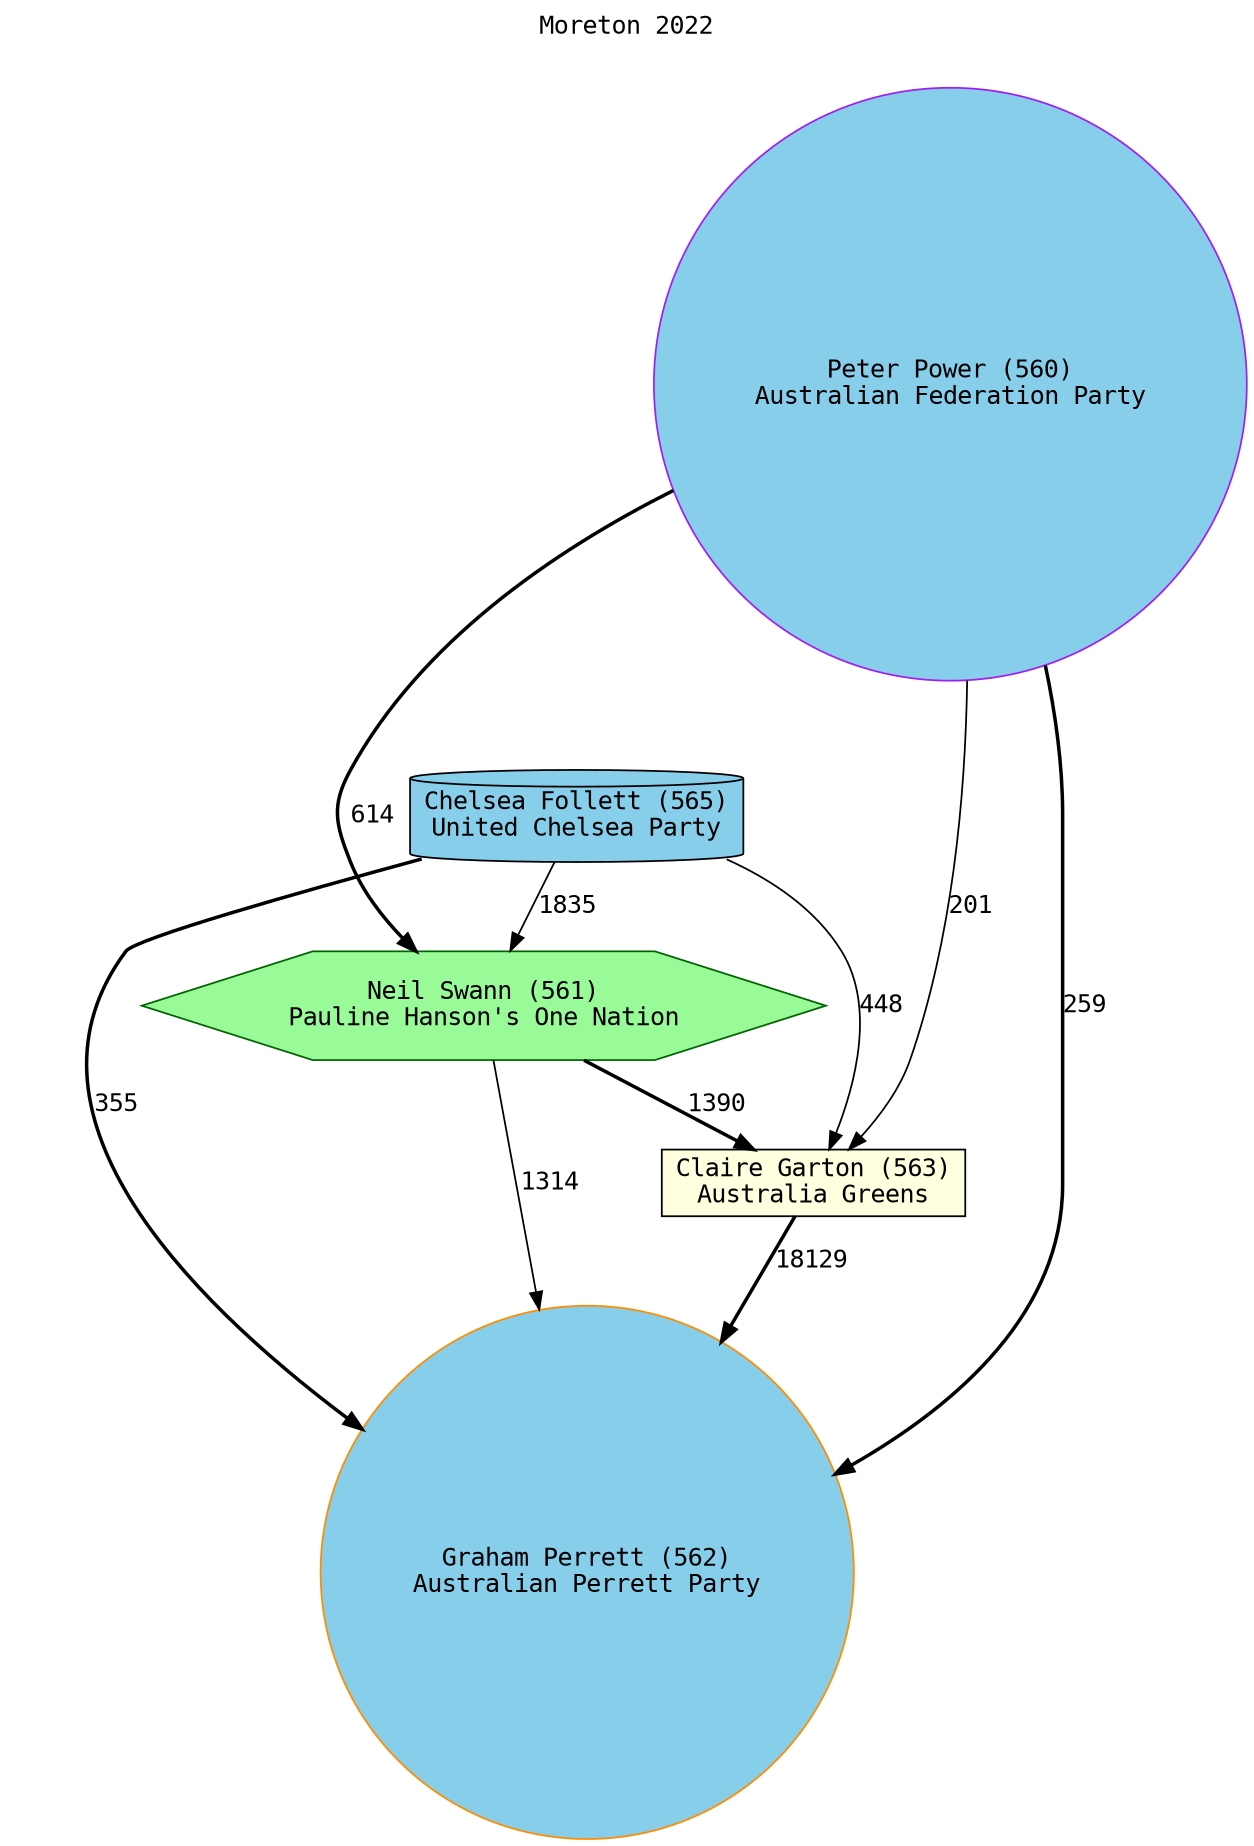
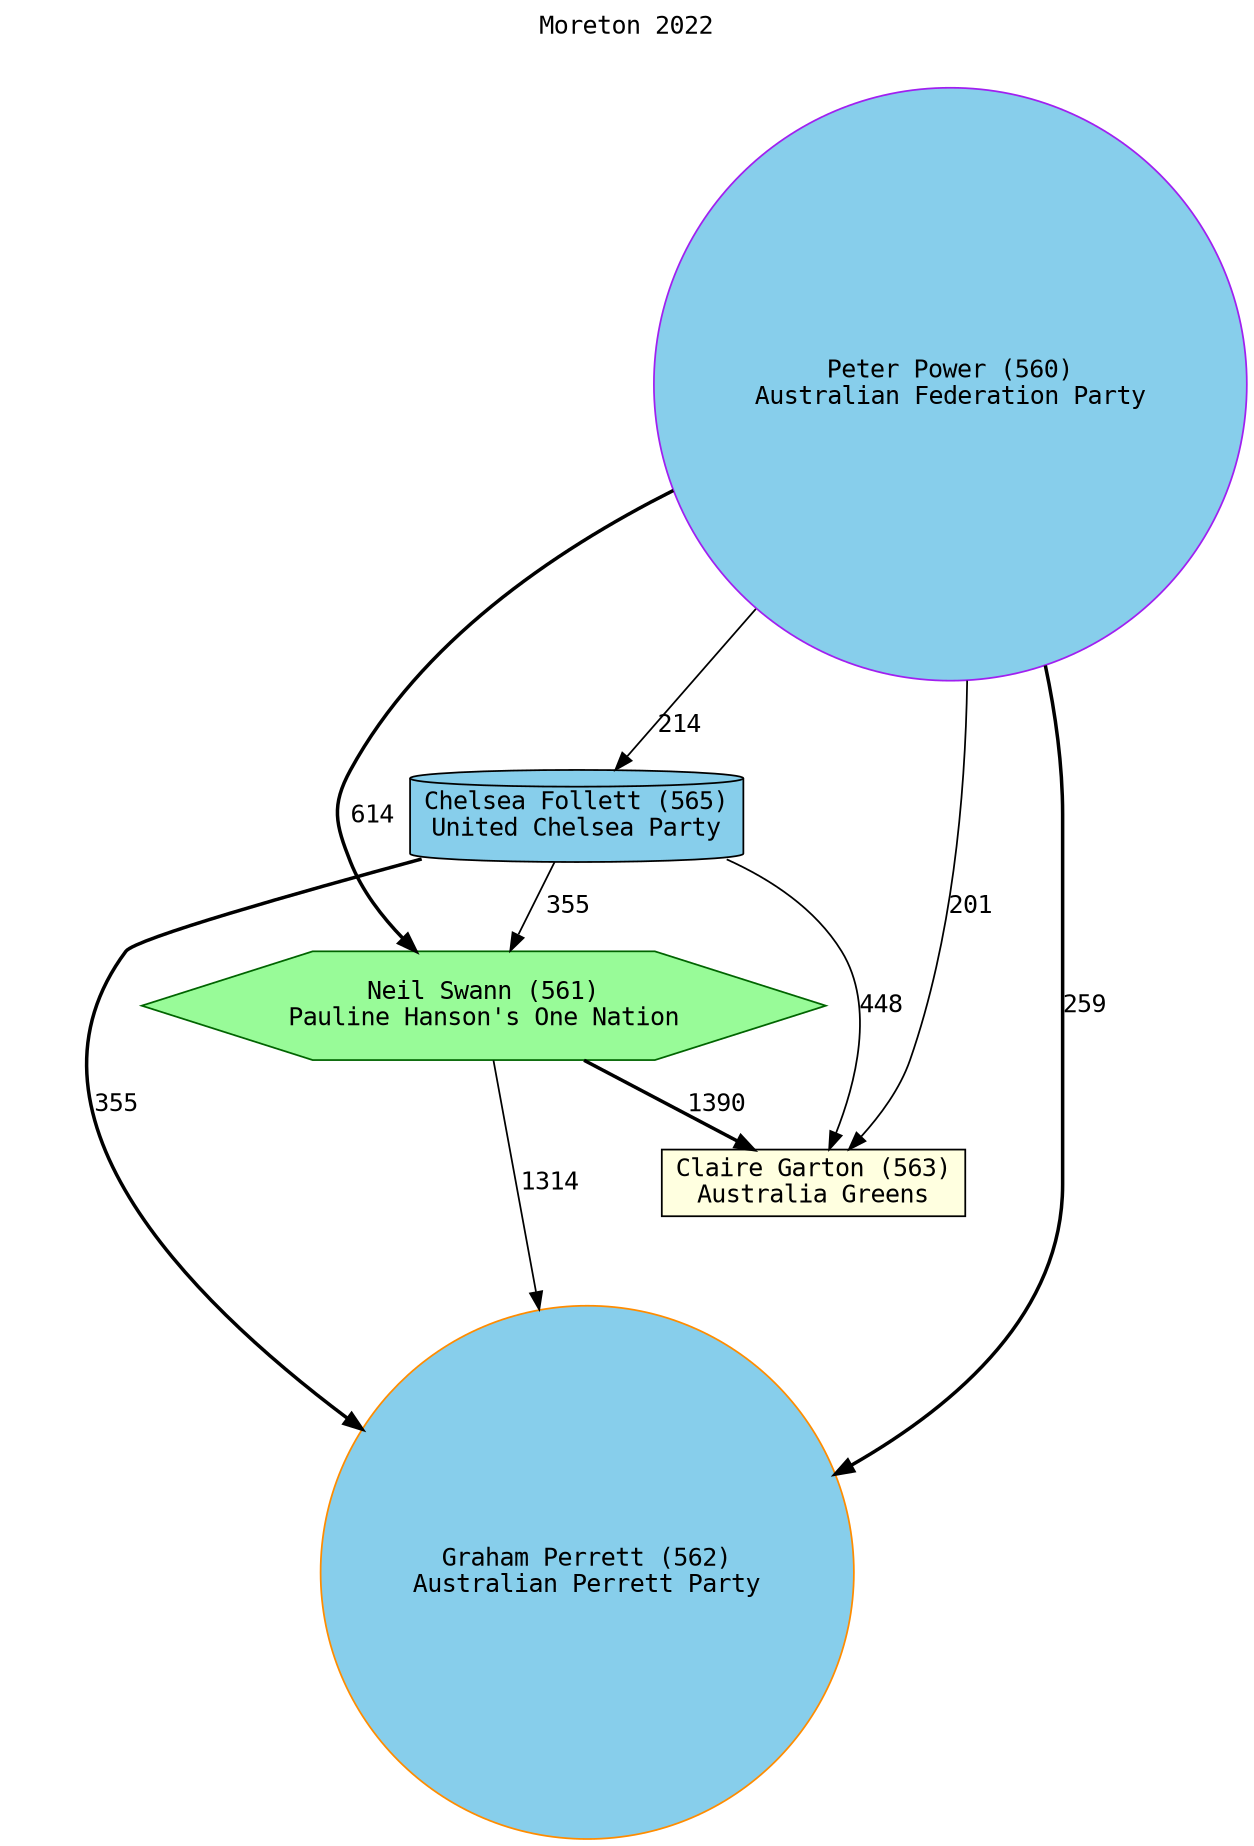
none -> (692, 683)
(568, 907) -> (568, 907)
(763, 1271) -> none
